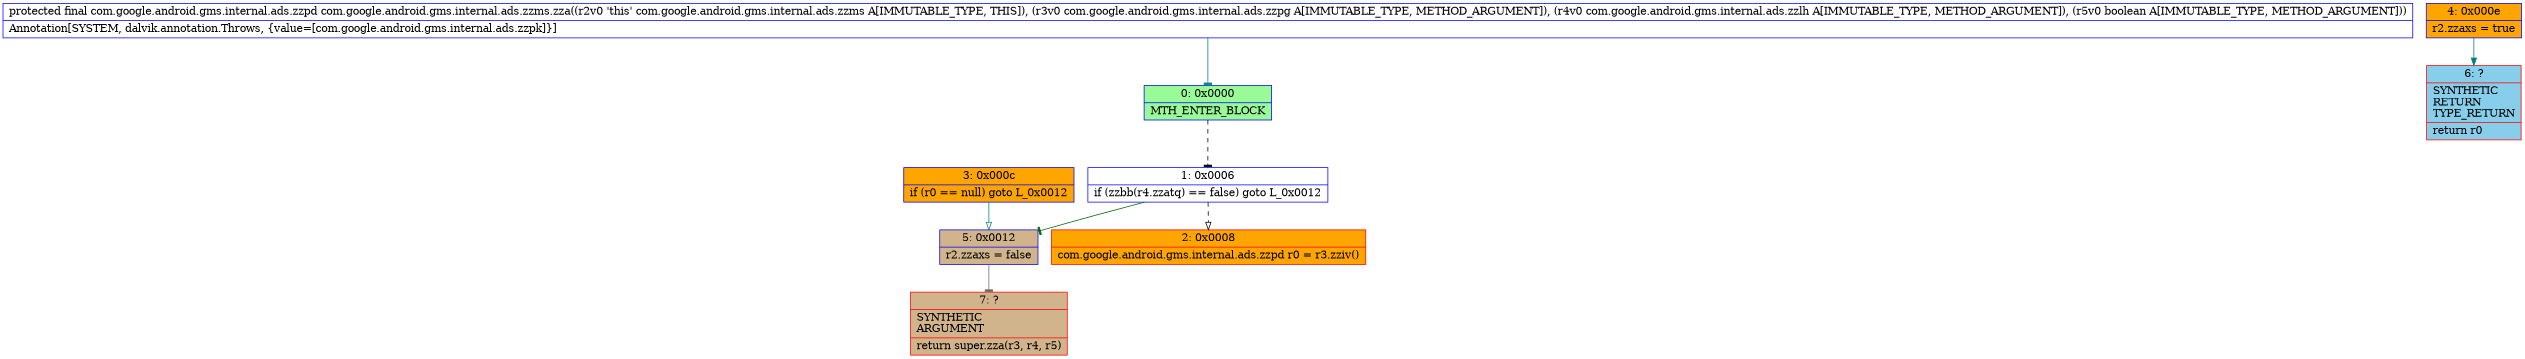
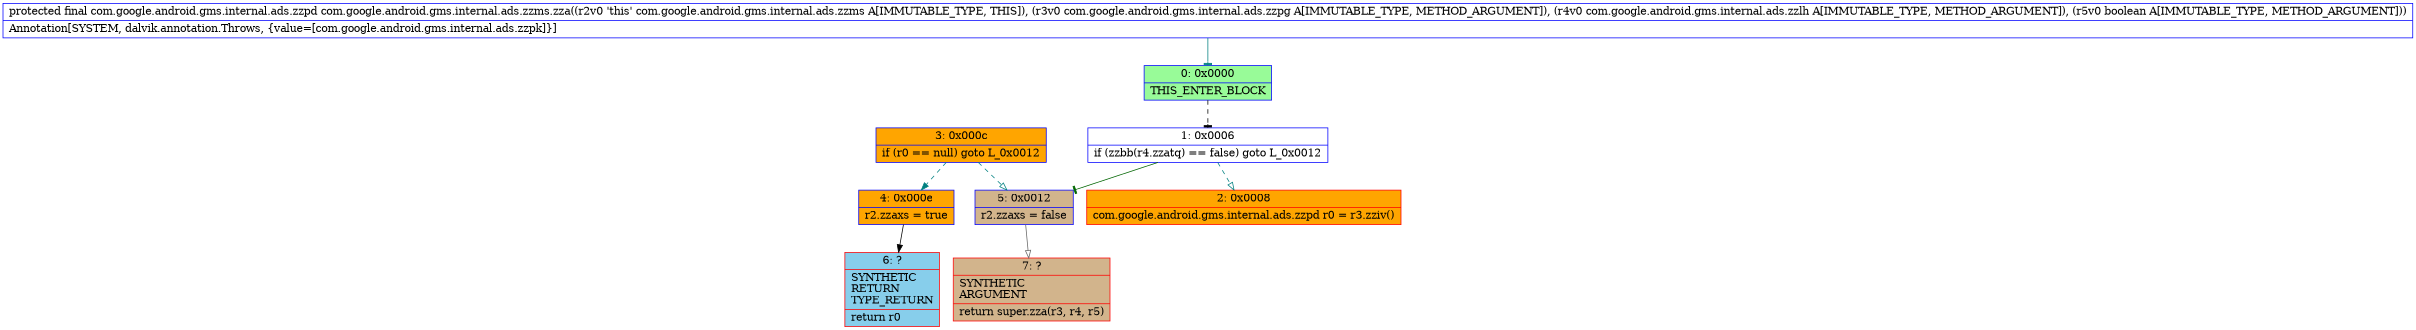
(2474, 48) -> (902, 235)
(1208, 111) -> (1208, 91)
none -> (936, 173)
(989, 212) -> (990, 174)
(1208, 212) -> (1224, 173)
(989, 276) -> (1027, 238)
